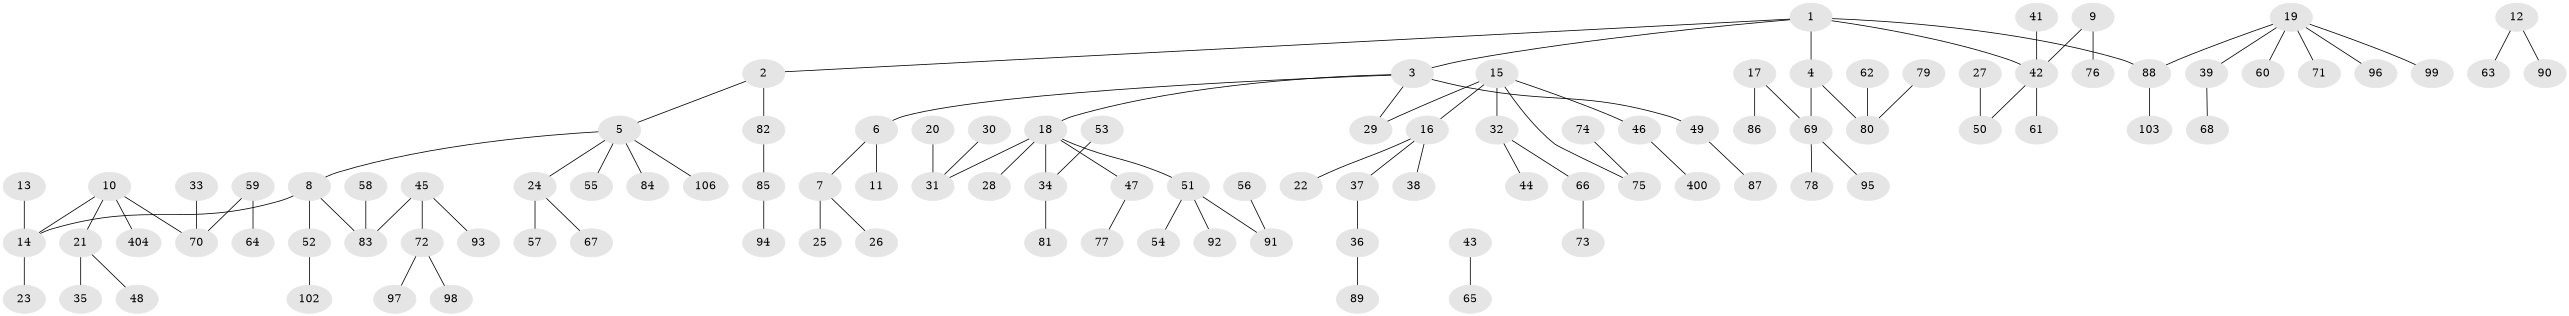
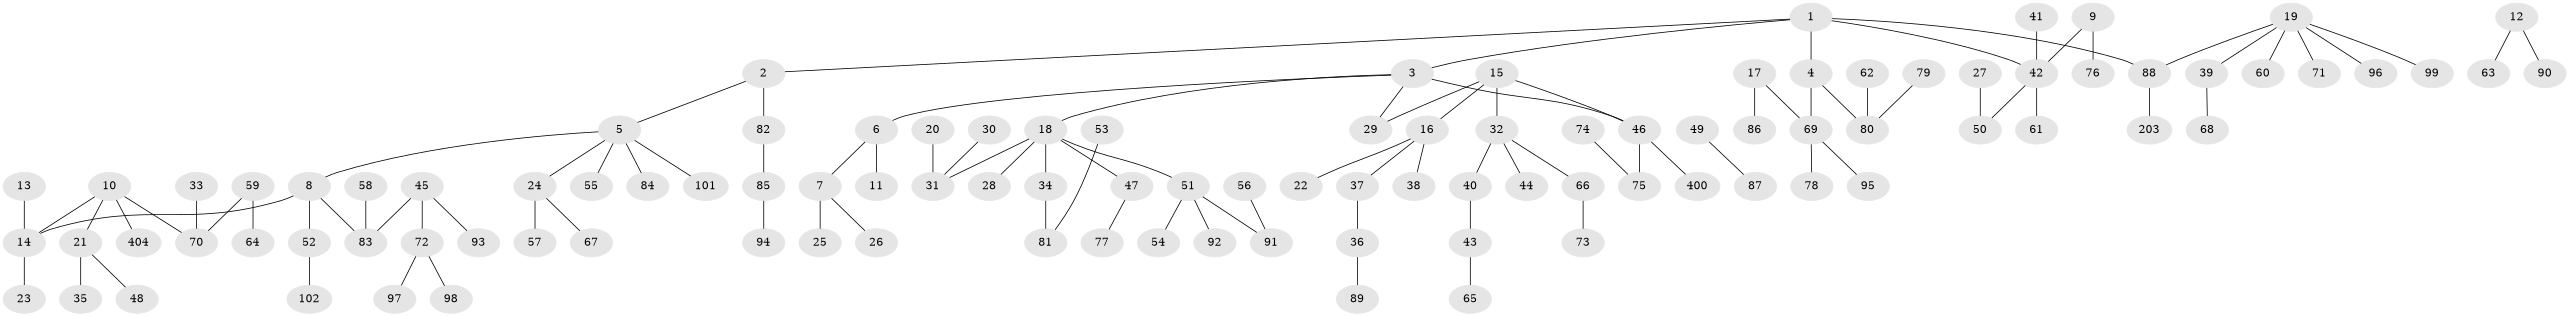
(1544, 97) -> (1528, 98)
(2149, 130) -> (2149, 130)
(1555, 144) -> (1640, 158)
(1074, 158) -> (1080, 189)
(706, 186) -> (706, 186)
none -> (1470, 186)
